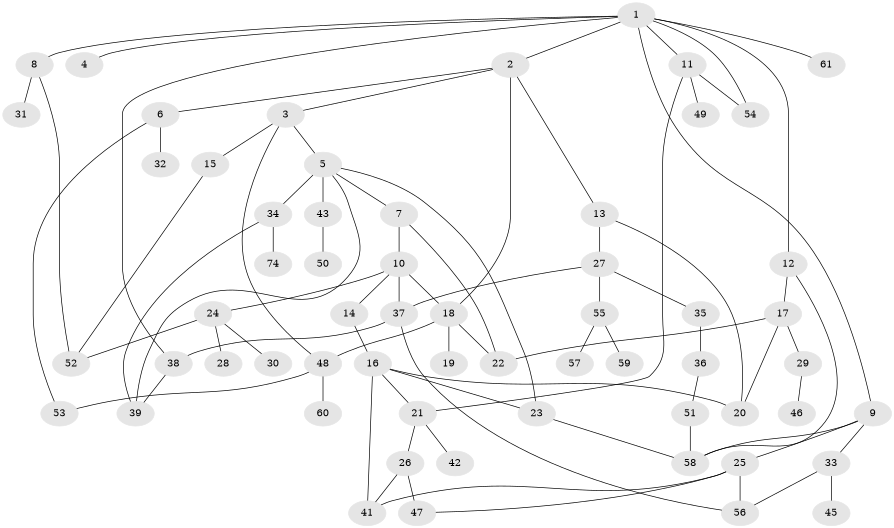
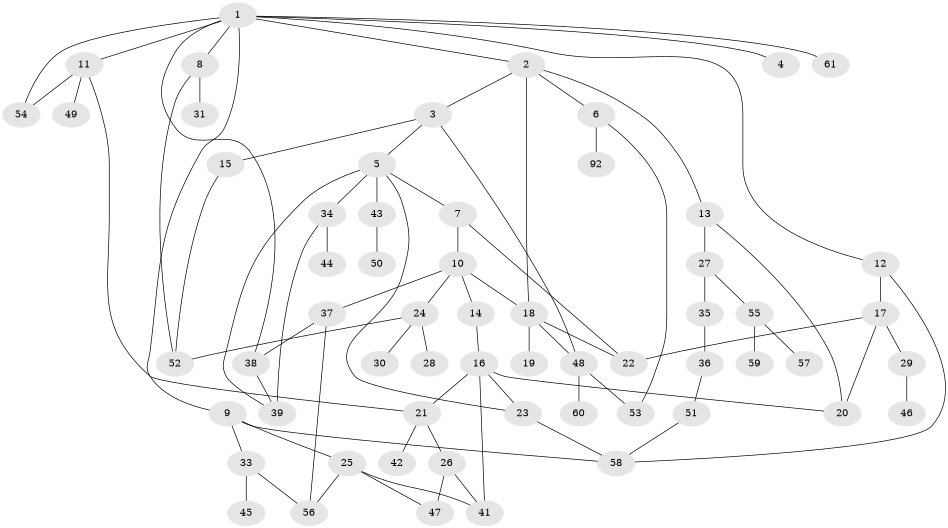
(160, 165) -> (596, 165)
(273, 264) -> (327, 264)
(501, 281) -> none
